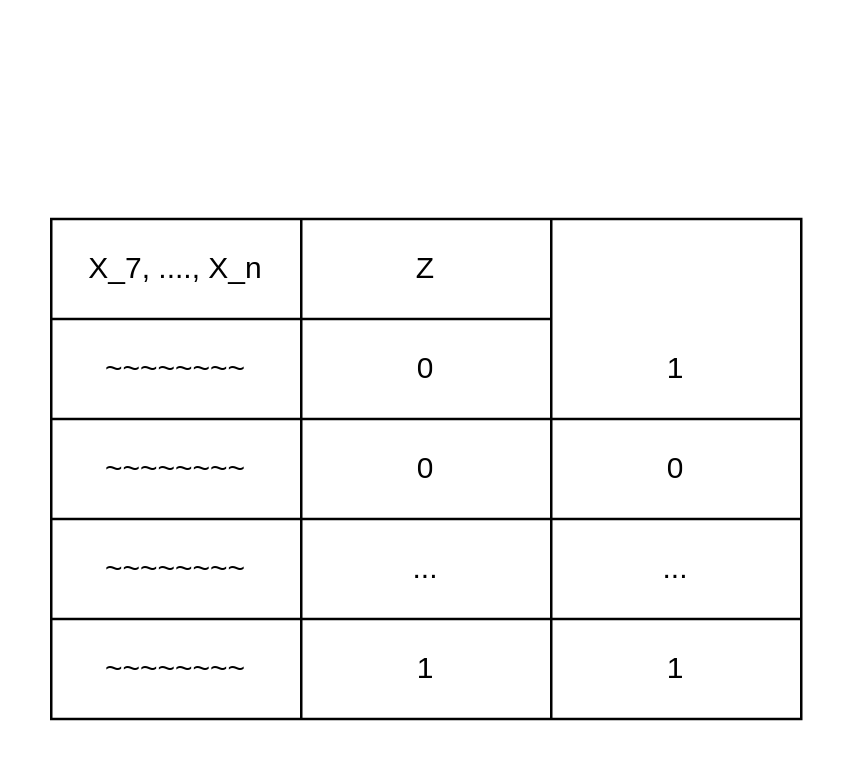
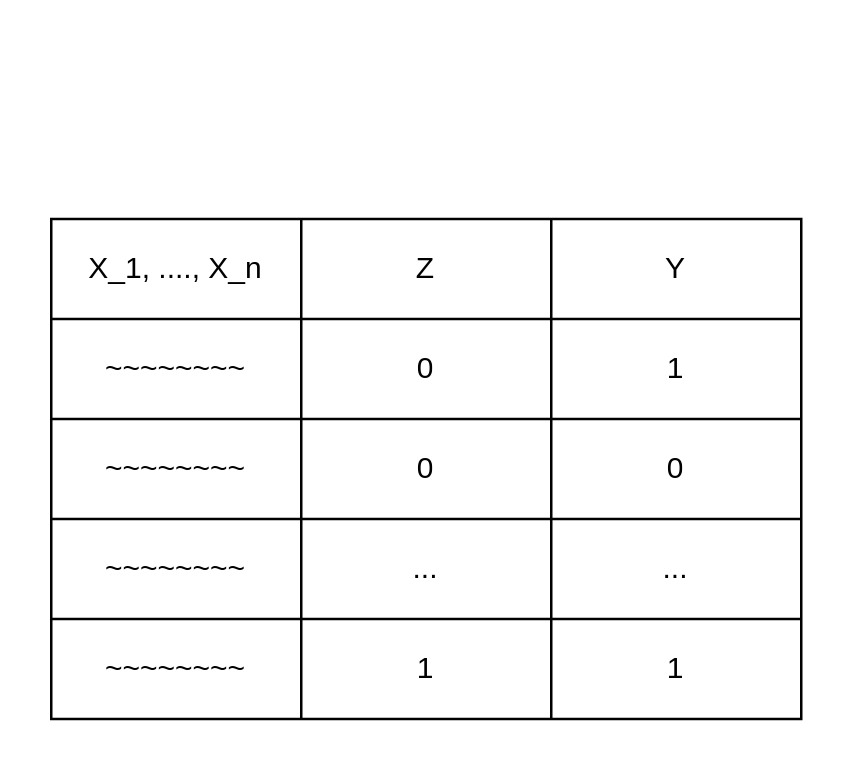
(176, 269) -> (176, 269)
none -> (676, 269)
